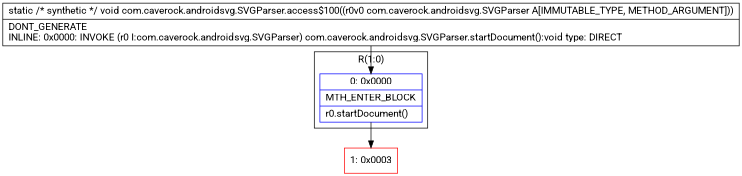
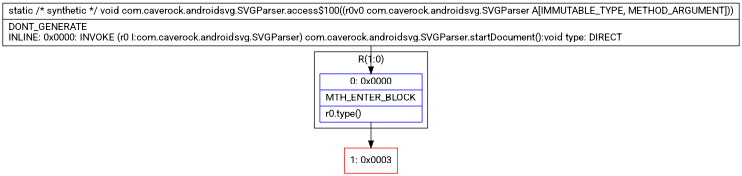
(367, 114) -> (344, 114)
